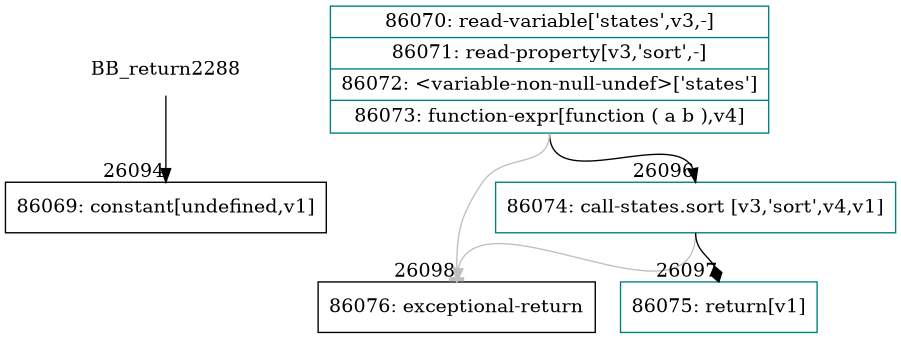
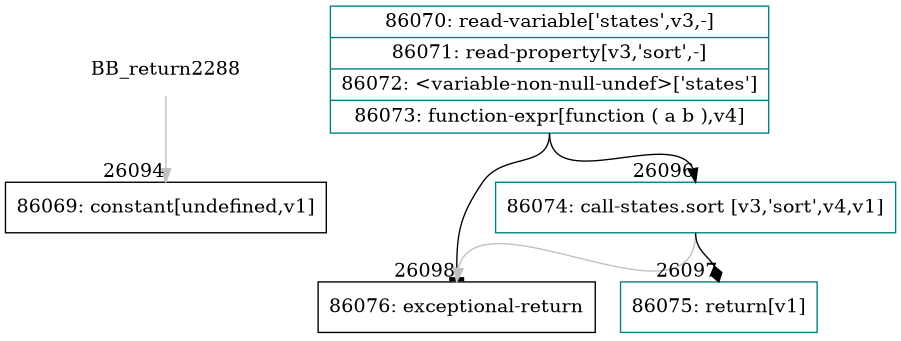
(166, 132) -> (166, 132)
(480, 186) -> (480, 186)
